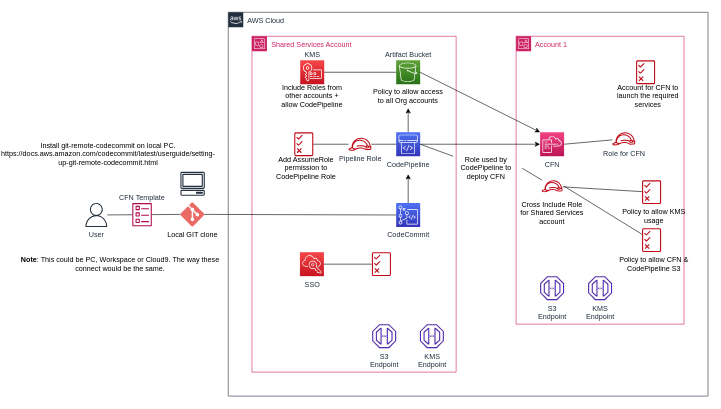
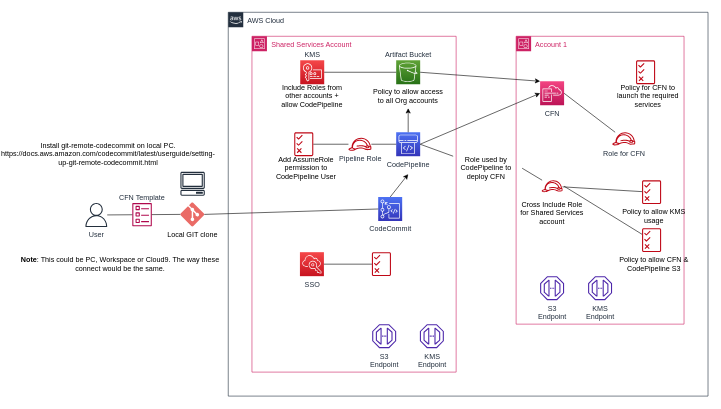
(648, 96) -> (648, 96)
(552, 144) -> (552, 93)
(306, 168) -> (306, 168)
(408, 215) -> (390, 209)
